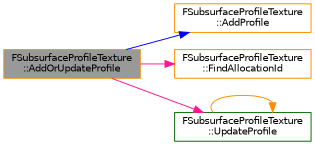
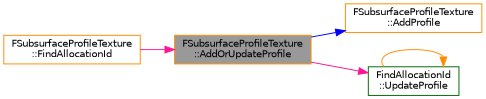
(153, 64) -> (153, 50)
(243, 127) -> (414, 81)
